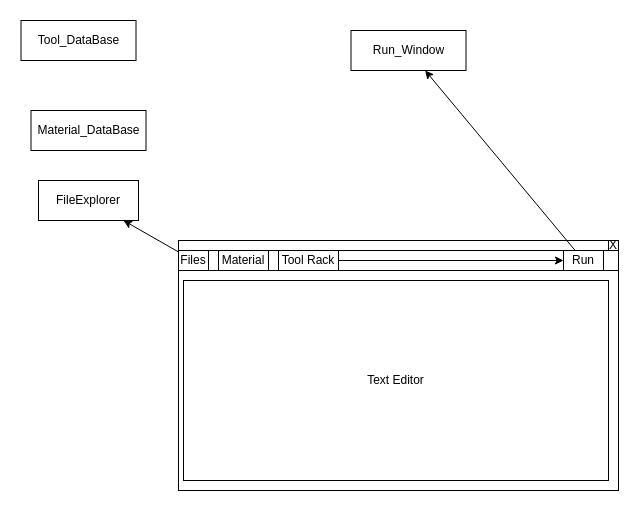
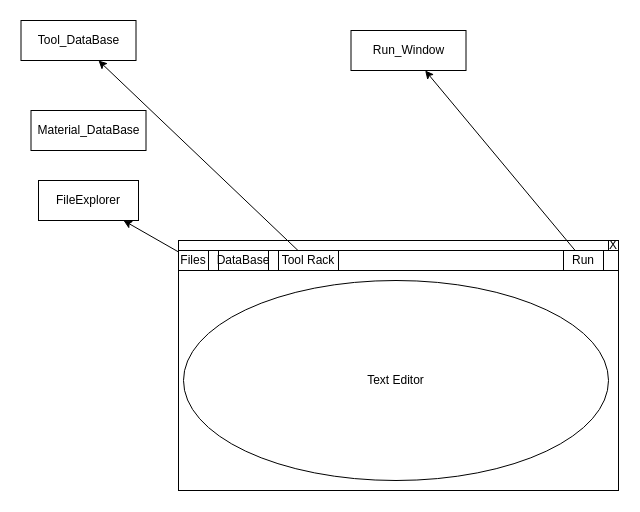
(244, 261) -> (244, 261)
(448, 261) -> (201, 158)
(396, 381) -> (396, 381)
